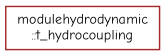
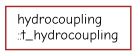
(83, 28) -> (68, 28)
